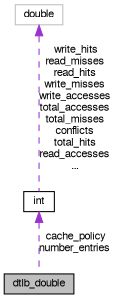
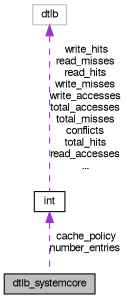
(39, 15) -> (50, 15)
(39, 284) -> (50, 284)
